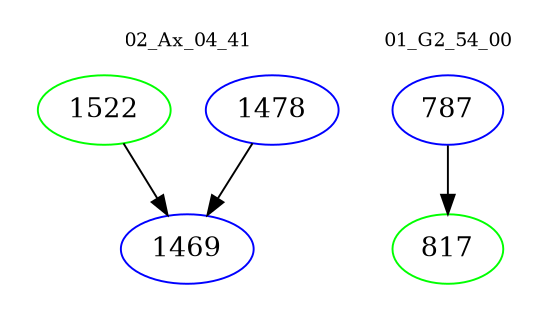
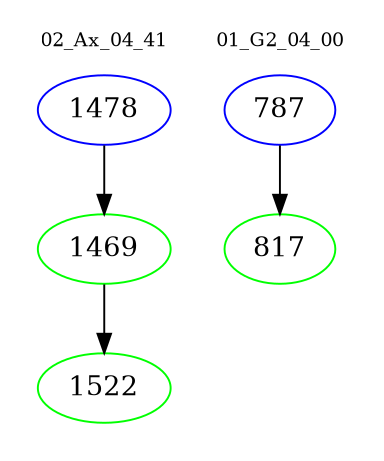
(449, 42) -> (281, 42)
(140, 171) -> (104, 309)
(187, 249) -> (104, 249)
